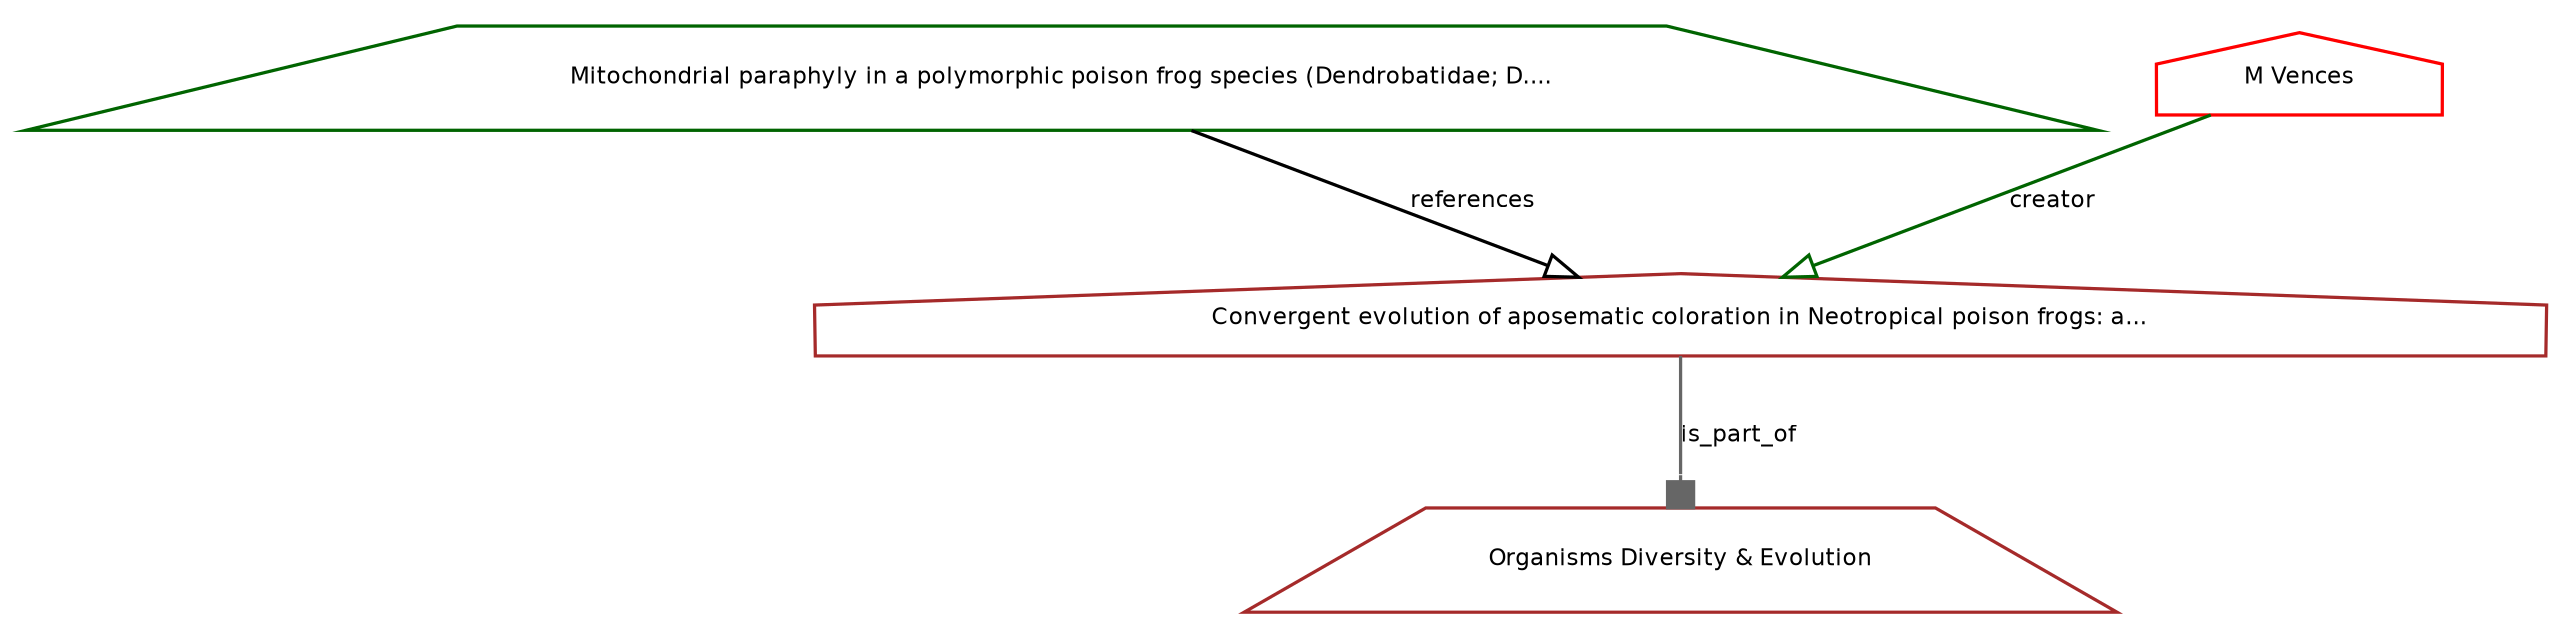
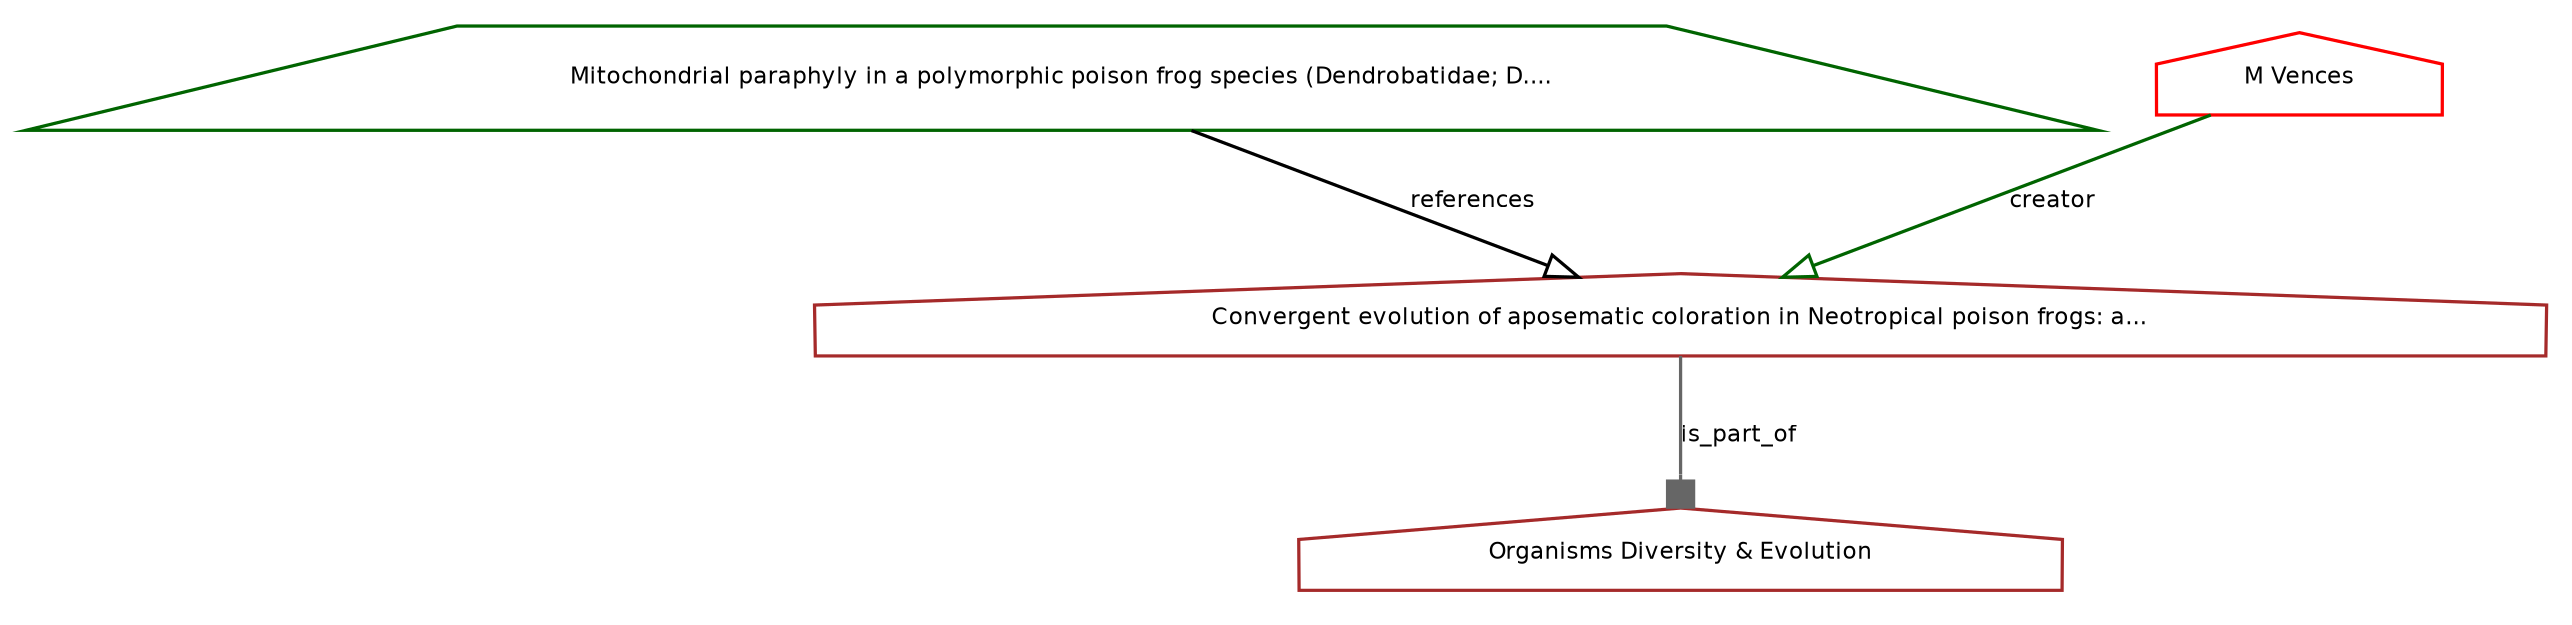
(1681, 560) -> (1681, 554)
